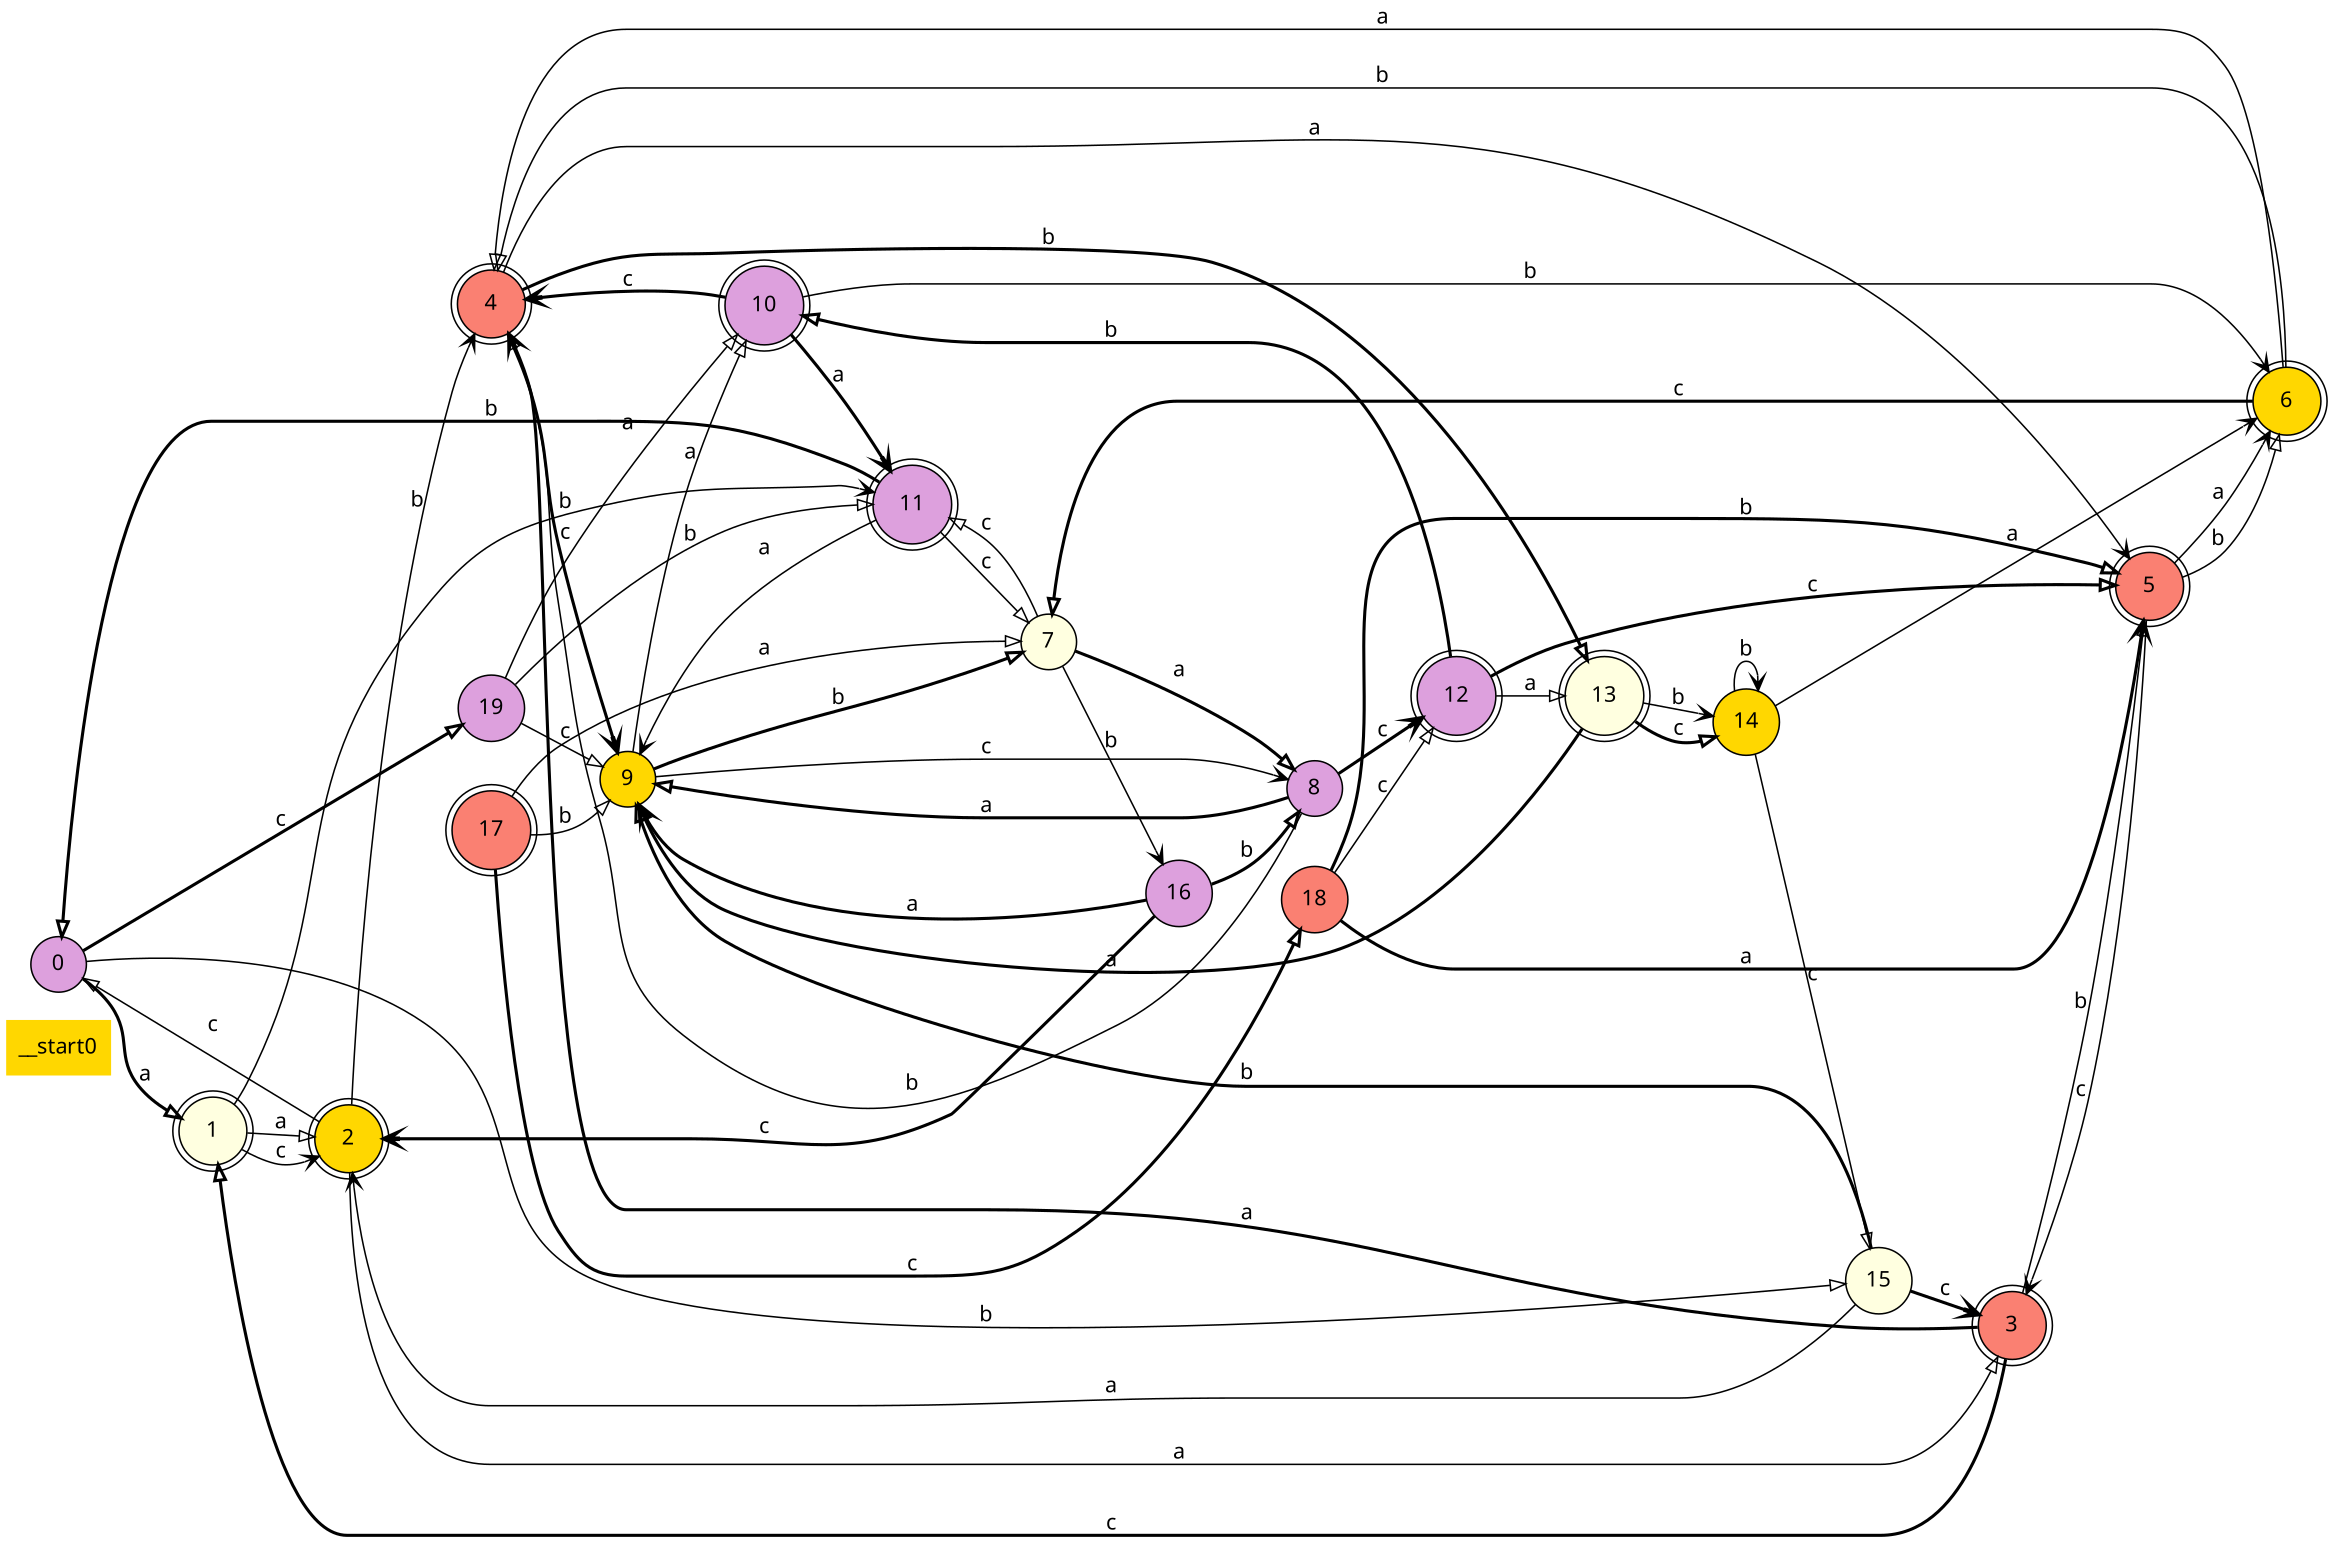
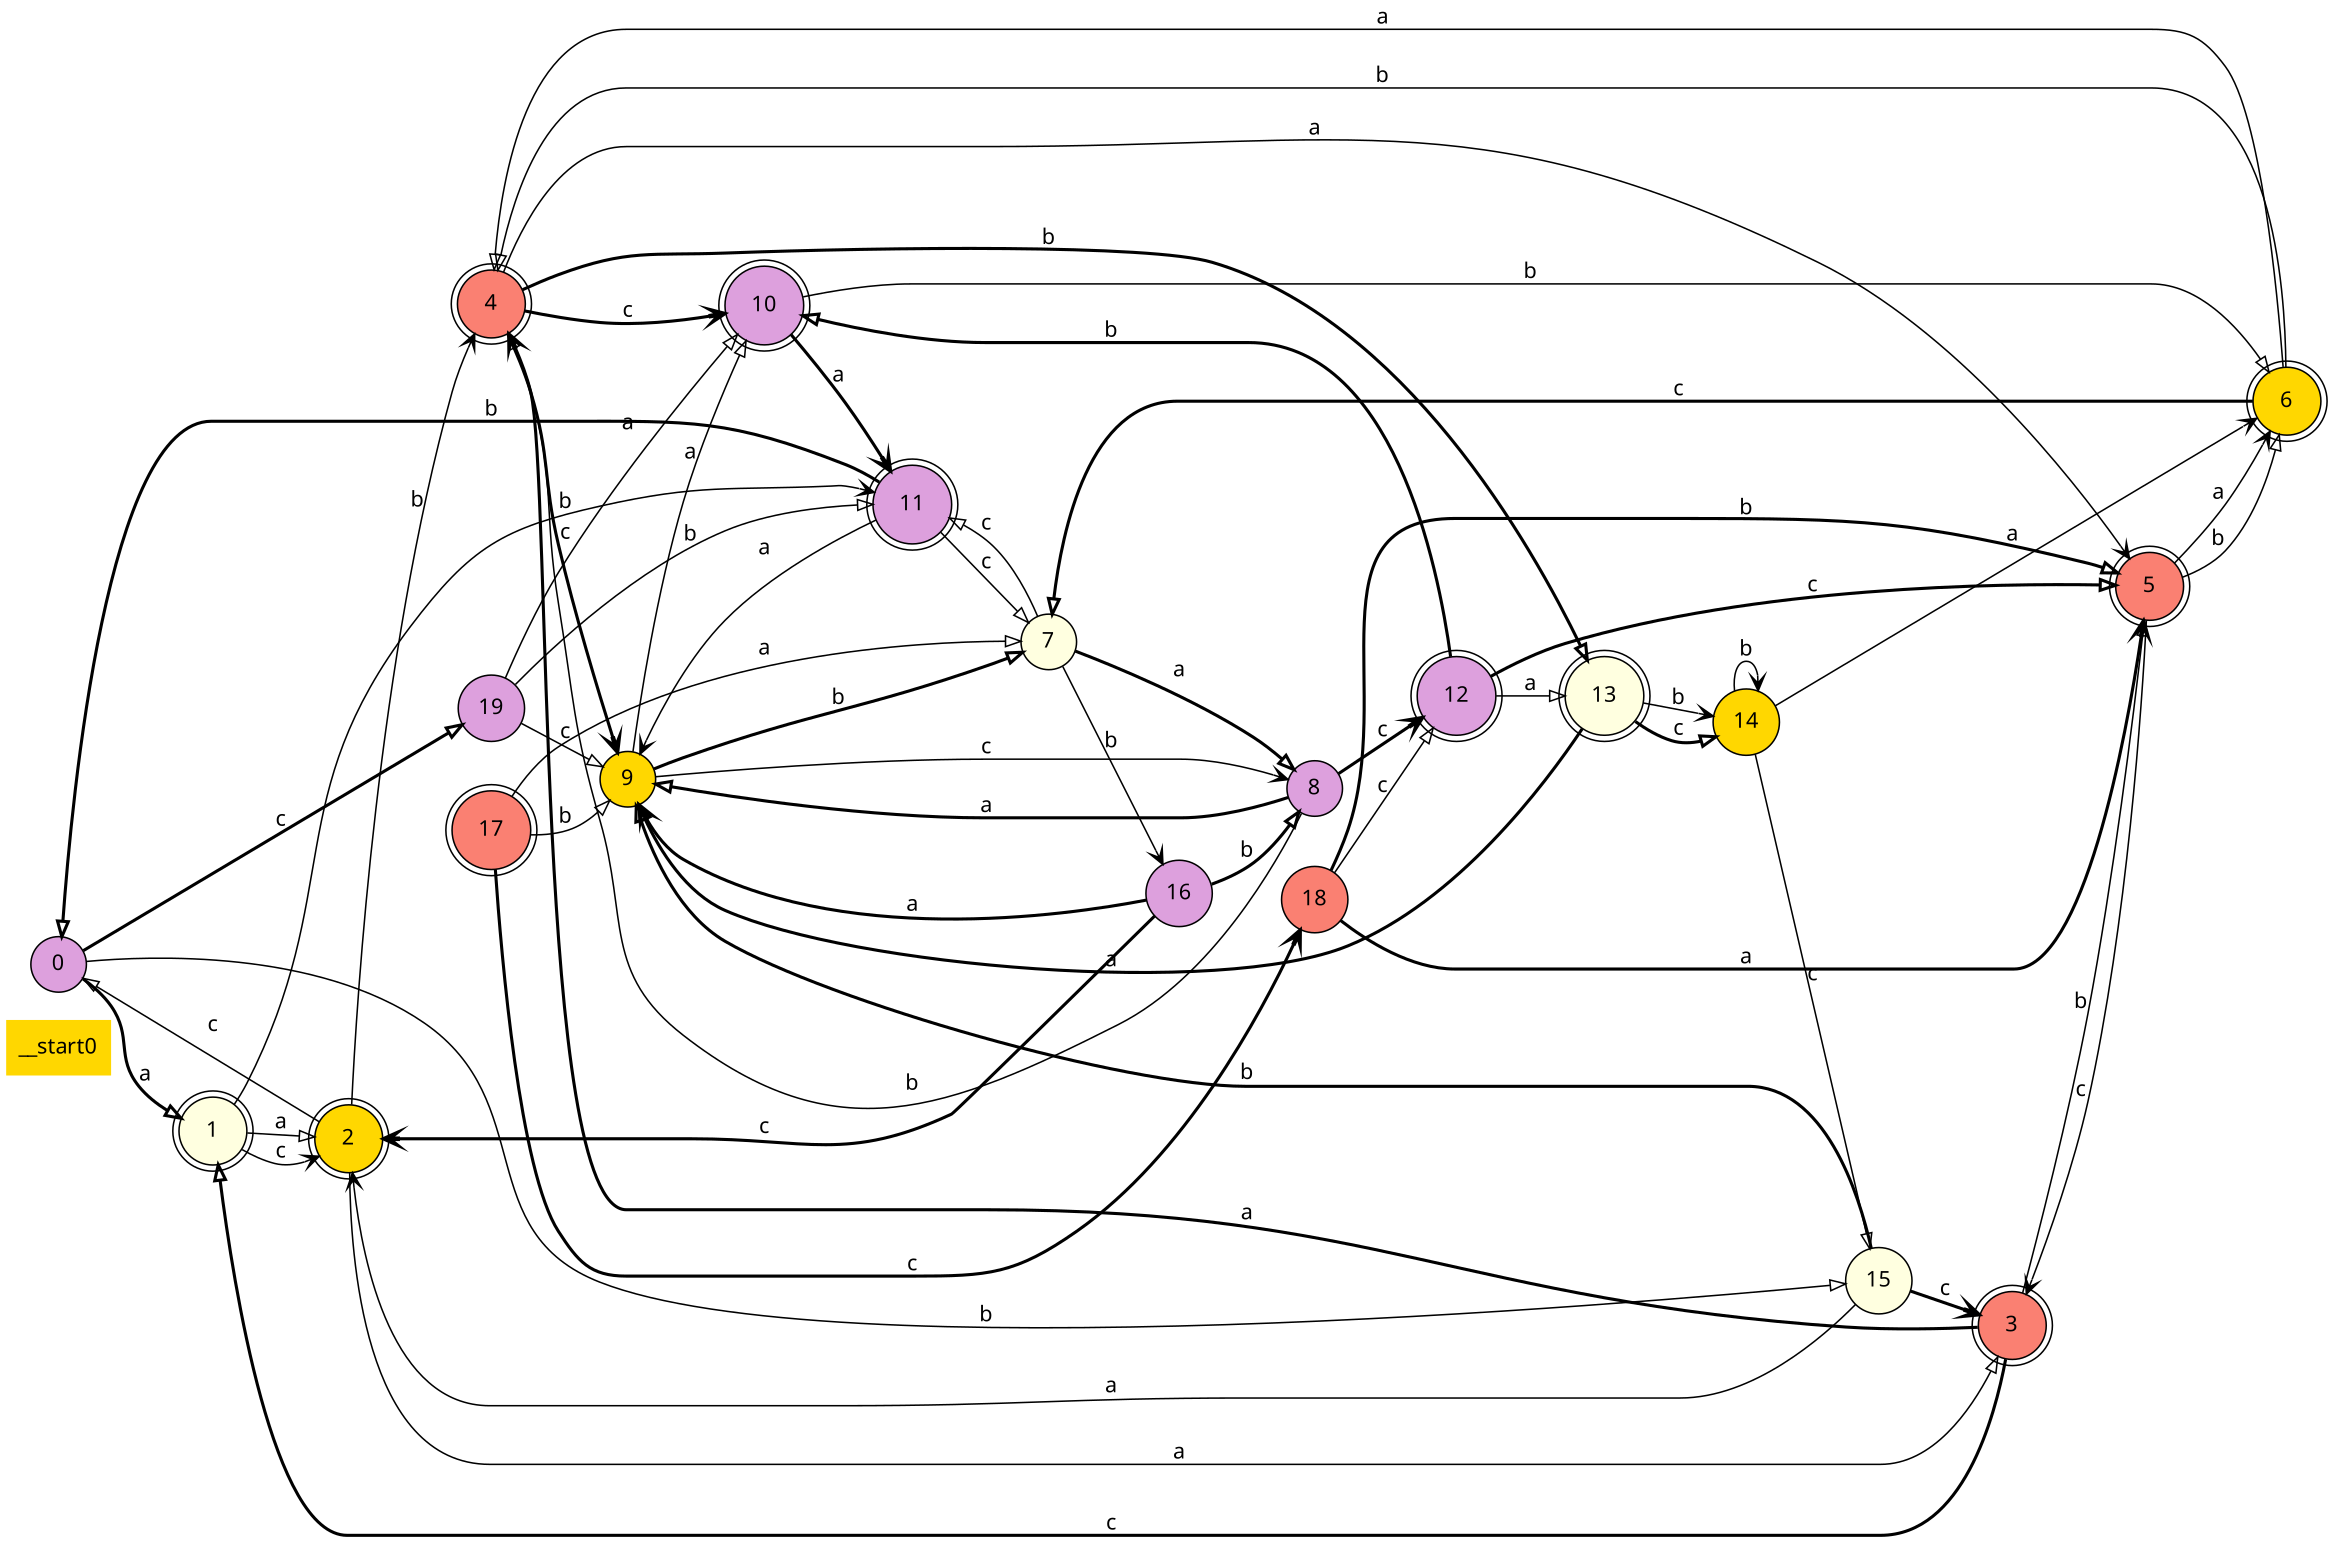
(1546, 284) -> (1546, 284)
(633, 291) -> (617, 323)
(811, 1276) -> (811, 1276)
